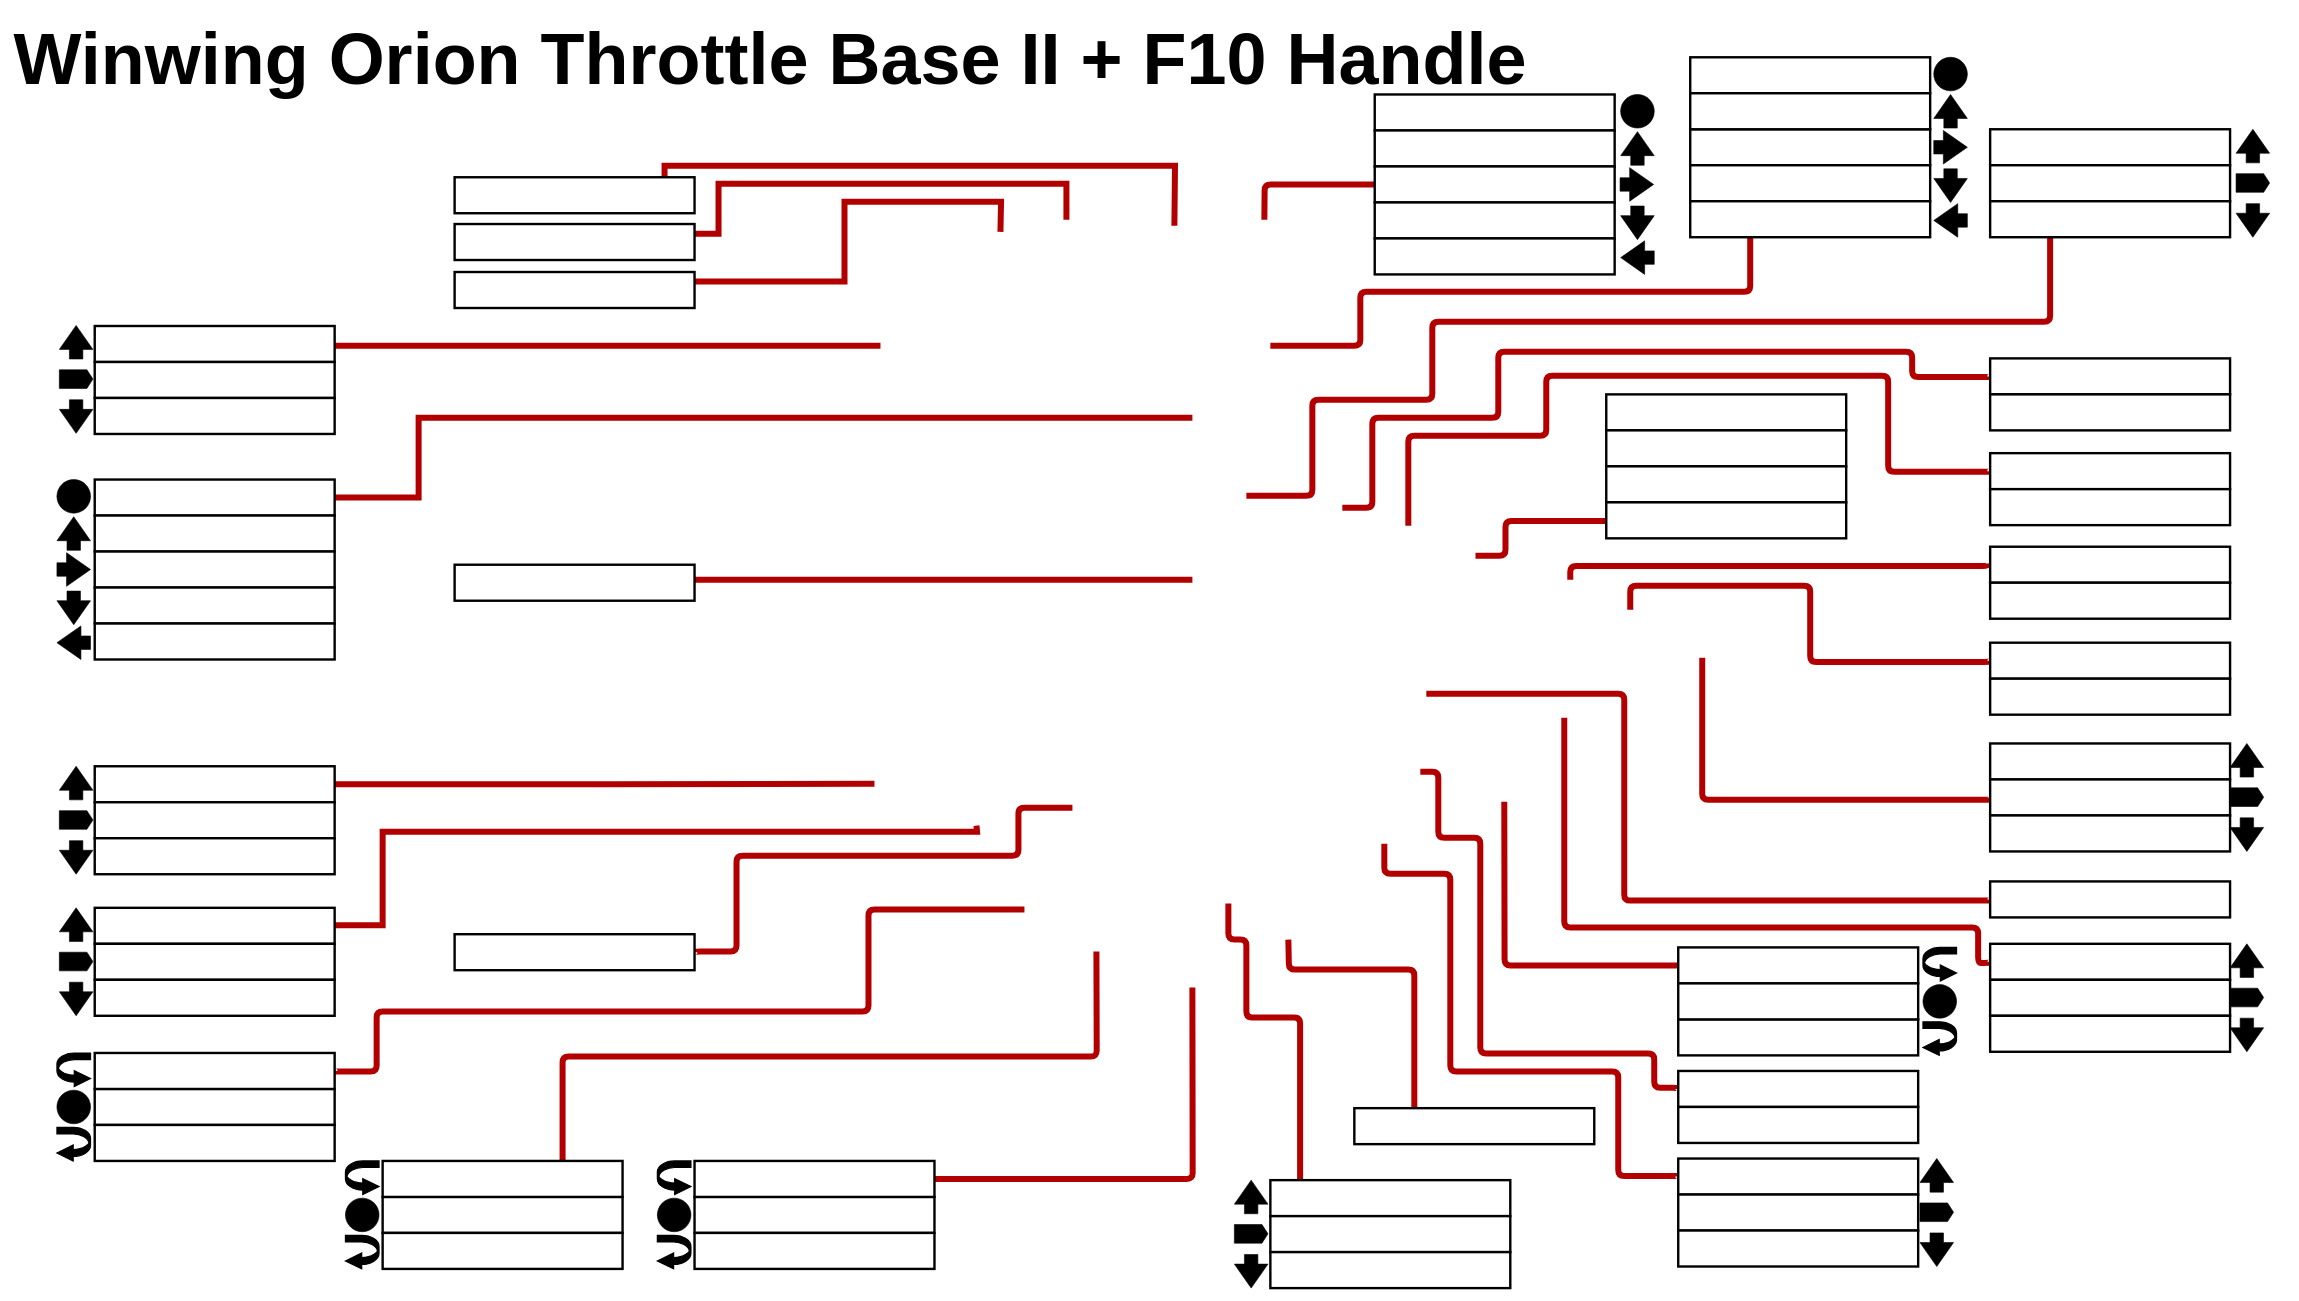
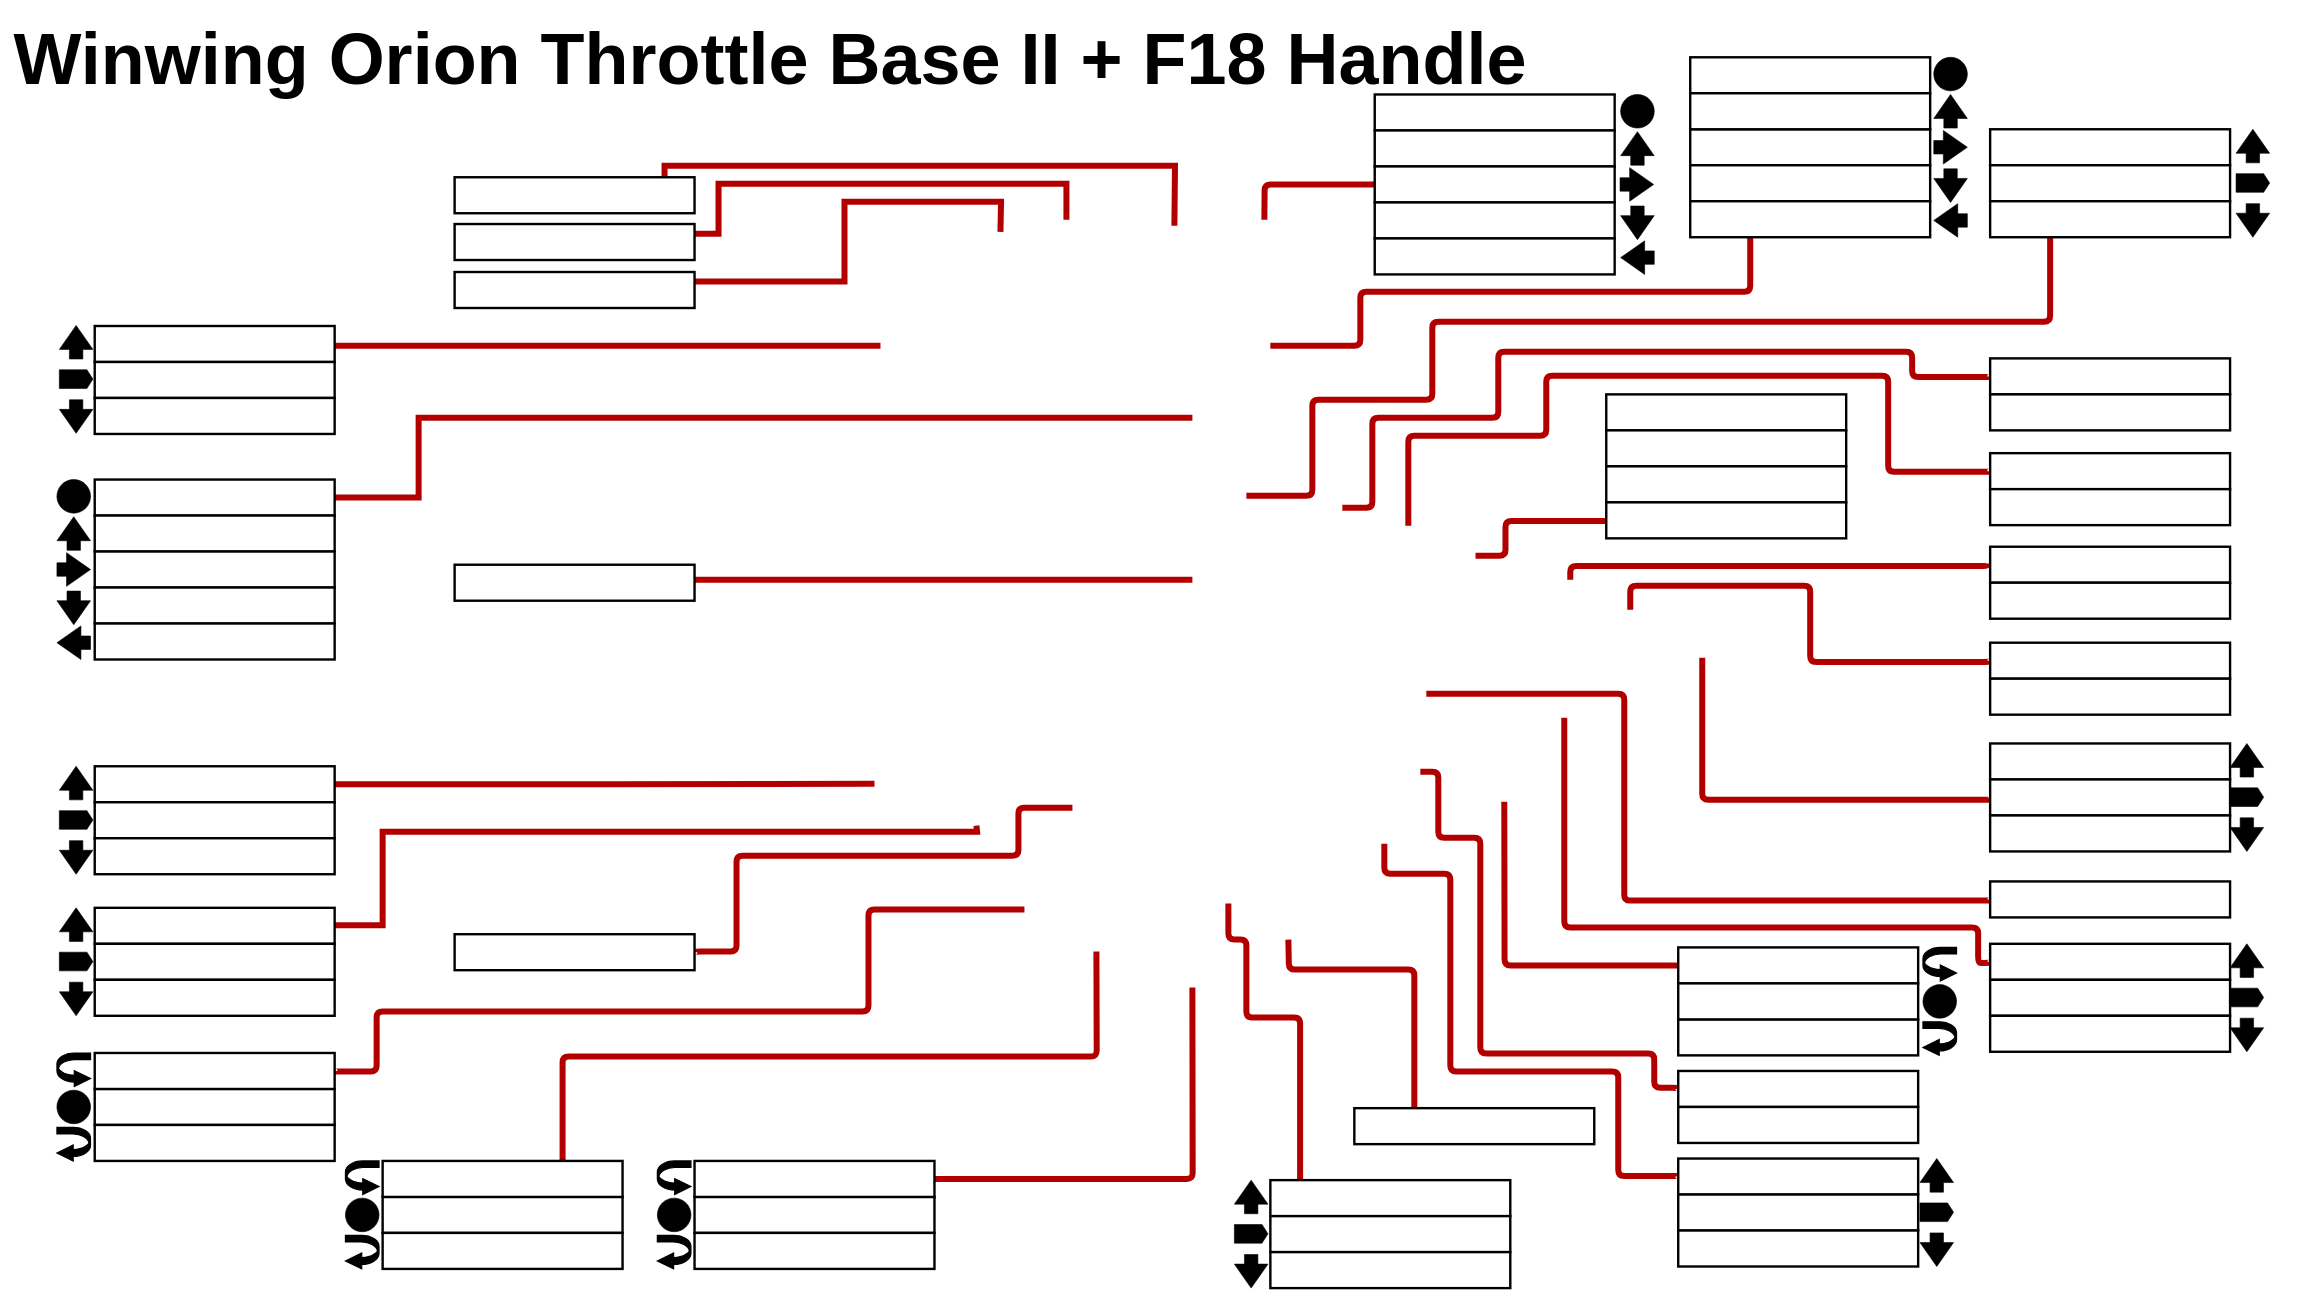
(164, 59) -> (164, 59)
